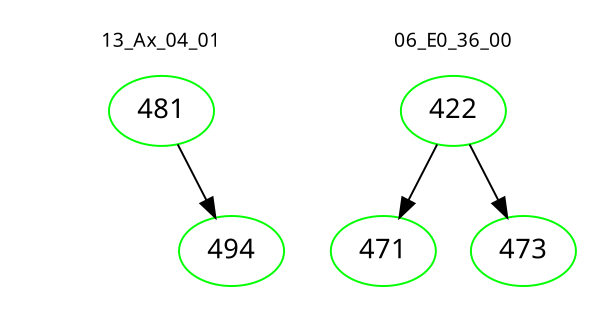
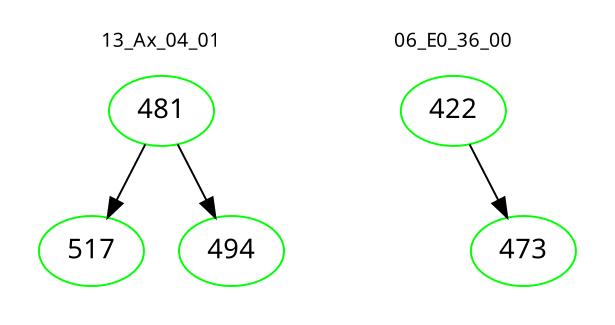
none -> (91, 251)
(383, 251) -> none
